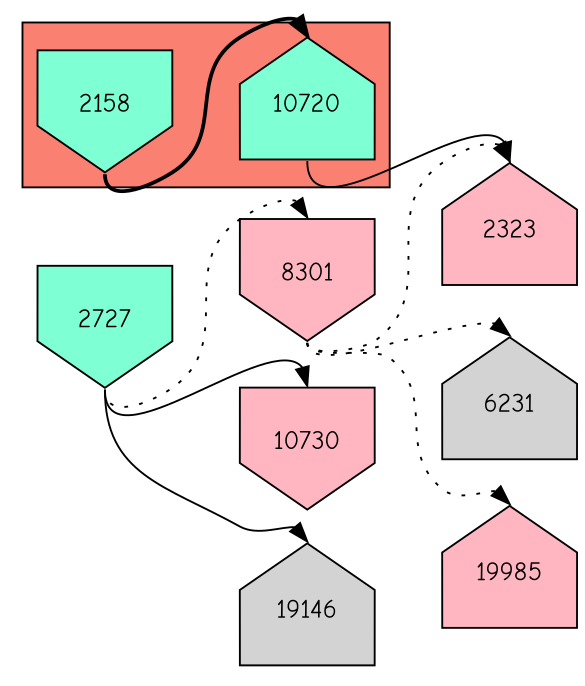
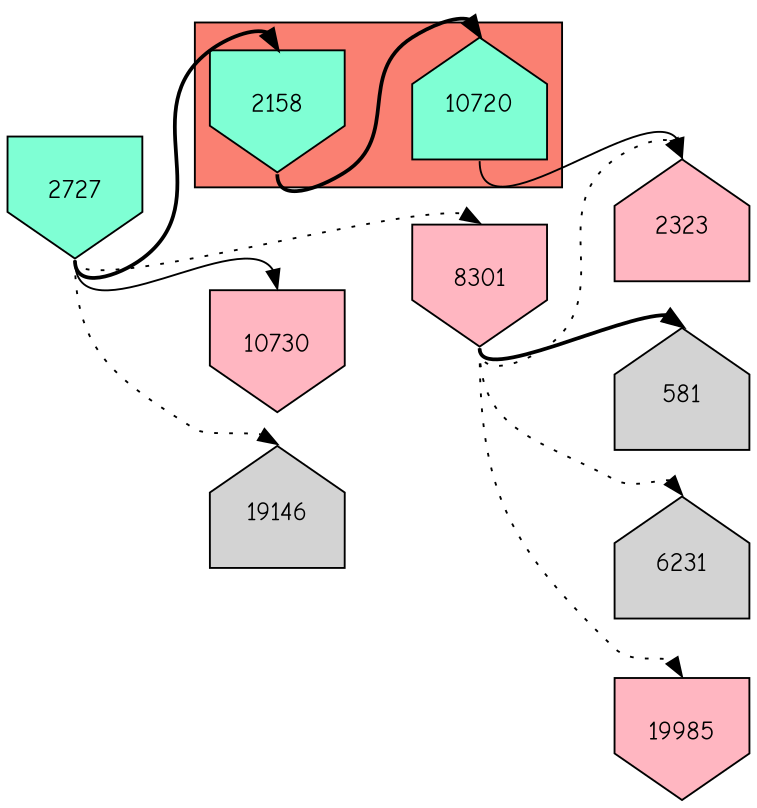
none -> (177, 165)
none -> (682, 395)
(173, 492) -> (132, 385)
(510, 573) -> (682, 733)
